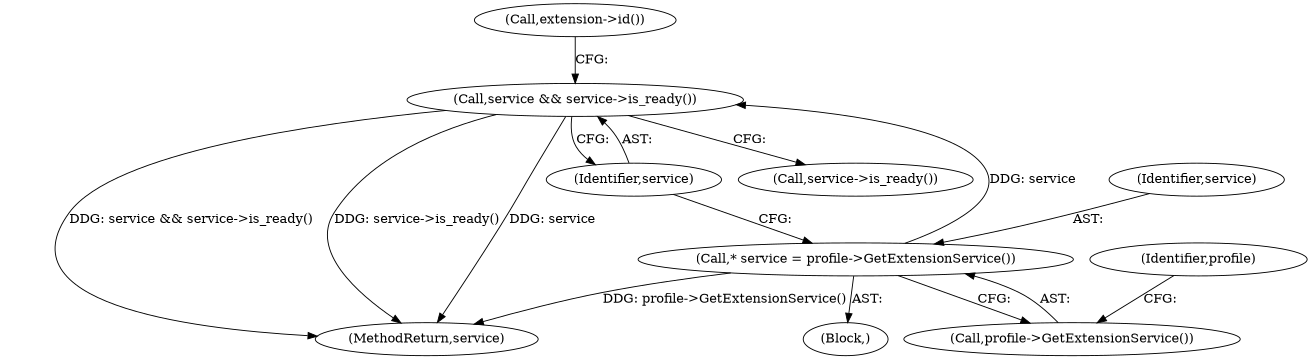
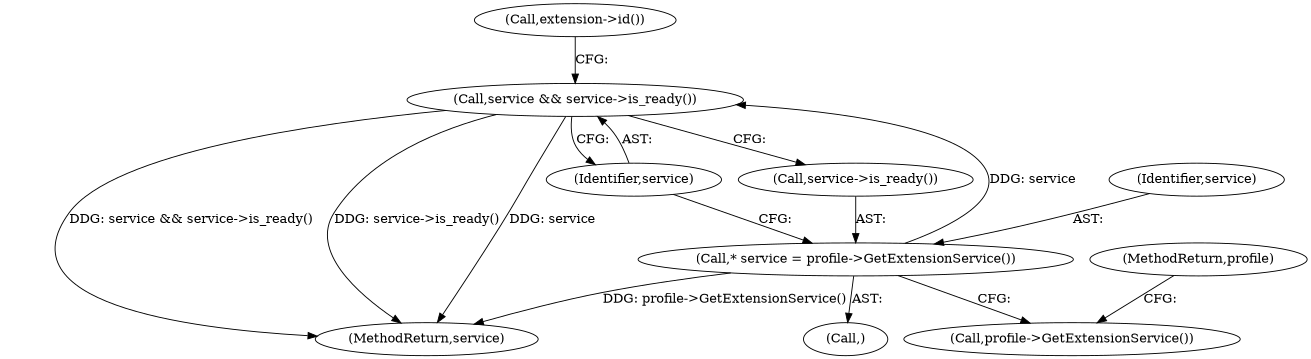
(1199, 259) -> (1199, 259)
(1020, 293) -> (856, 215)
(846, 339) -> (846, 339)
